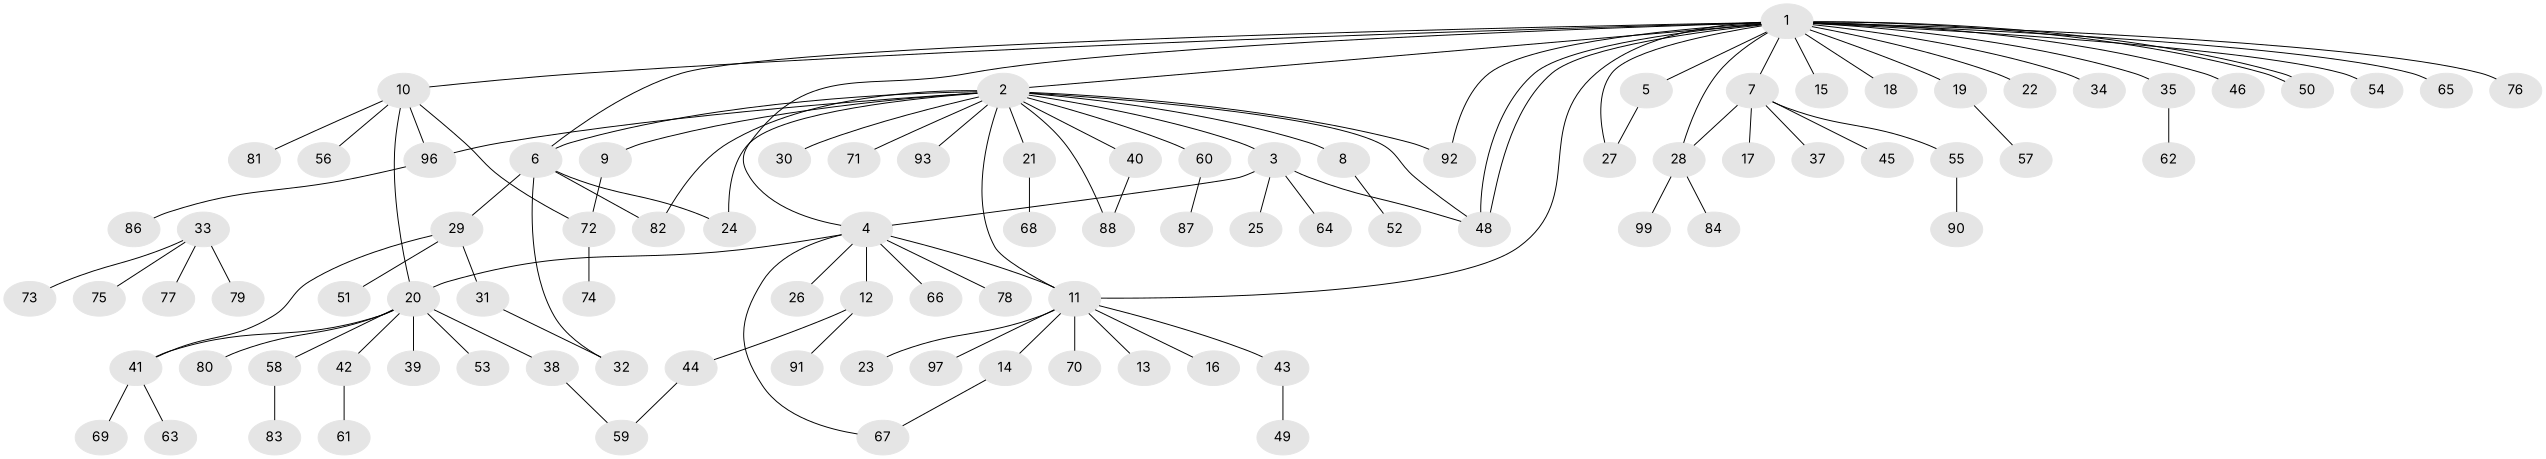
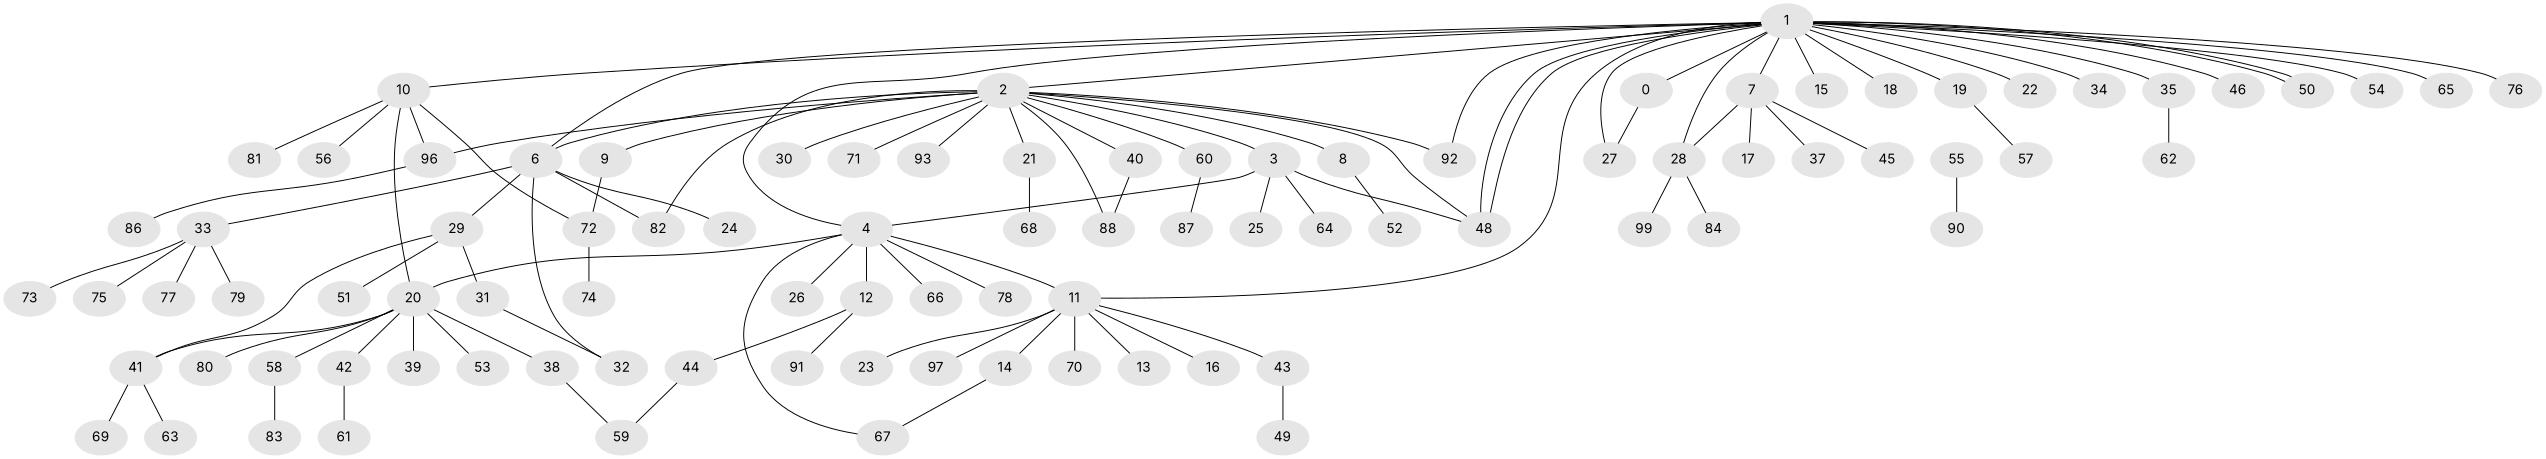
(1646, 91) -> (1646, 91)
(817, 116) -> none
(1855, 125) -> none
none -> (370, 197)
(985, 219) -> none
